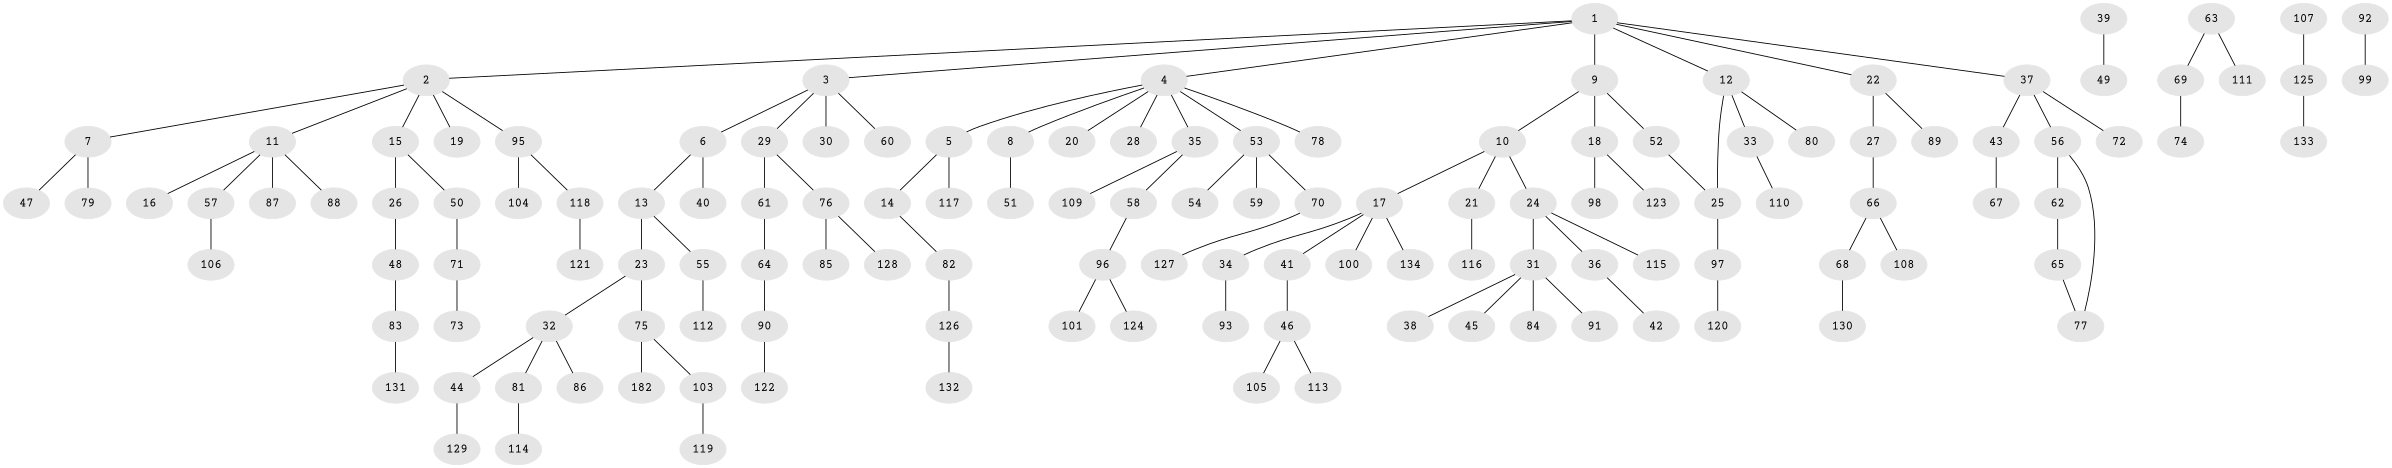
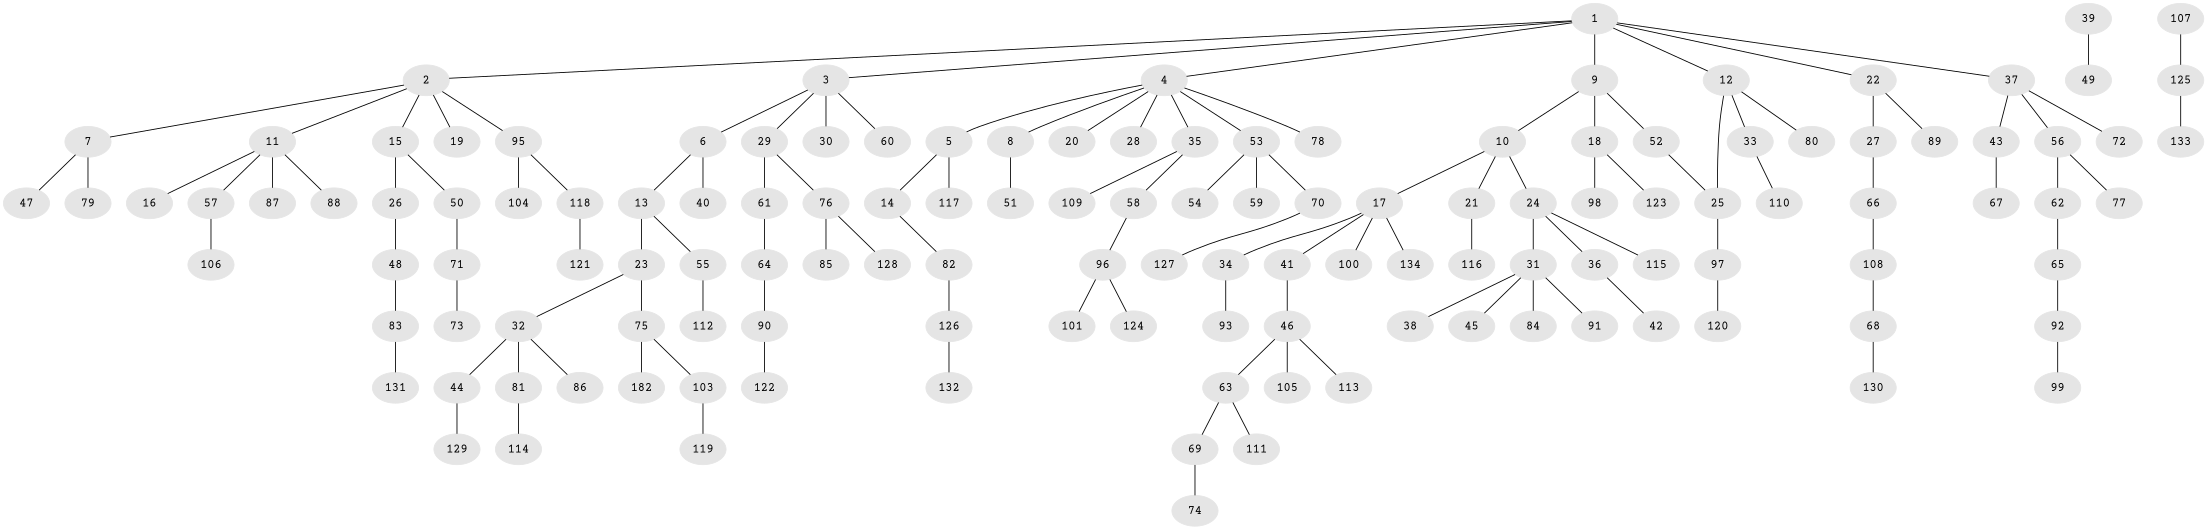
(1858, 234) -> (1873, 296)
(2069, 295) -> (2058, 296)
none -> (1257, 357)
